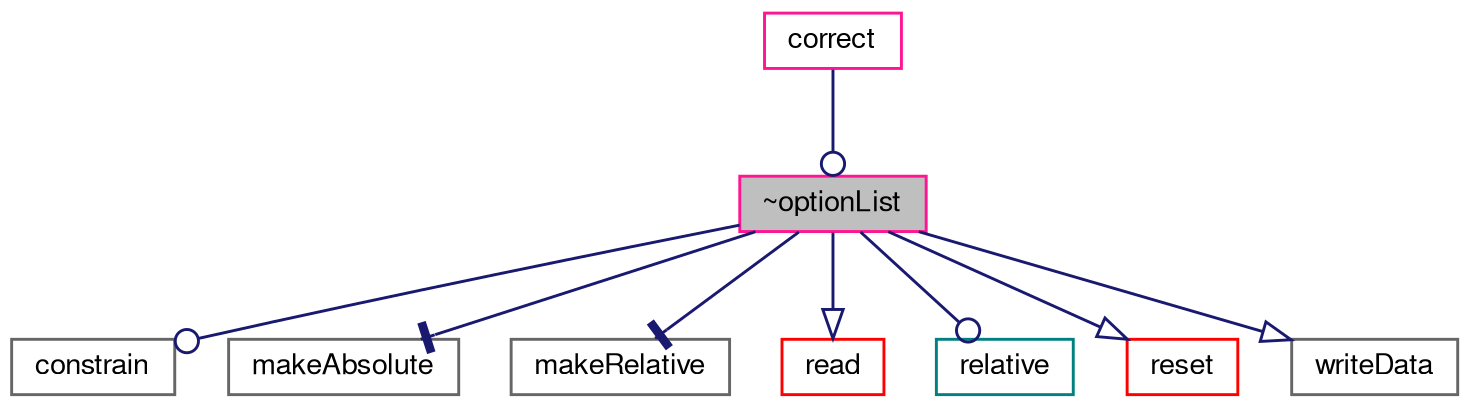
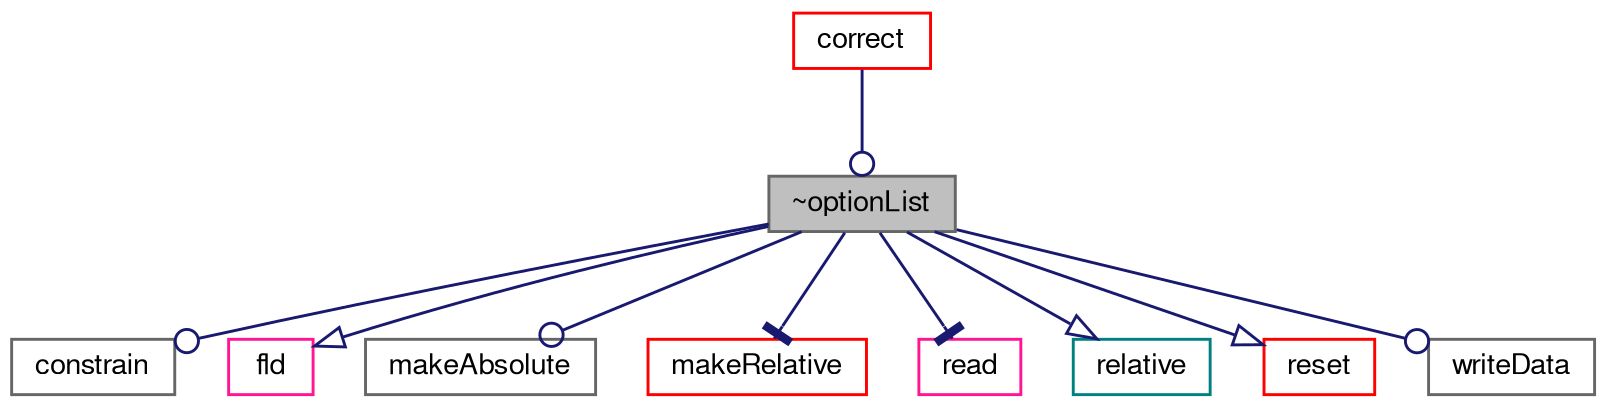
(833, 41) -> (862, 41)
(833, 204) -> (862, 204)
(833, 271) -> (912, 279)
(910, 277) -> (989, 278)
(1091, 282) -> (1181, 284)
(595, 283) -> (682, 281)
none -> (271, 367)
(620, 367) -> (757, 367)
(833, 367) -> (970, 367)
